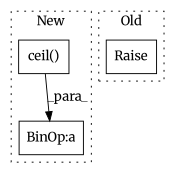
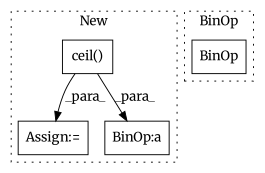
(131, 22) -> (219, 22)
(131, 57) -> (219, 57)
none -> (53, 138)
